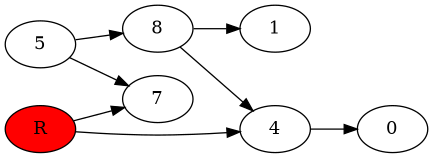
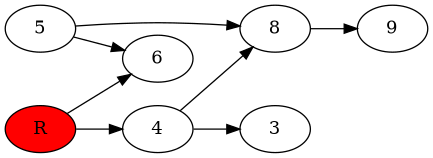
(275, 29) -> (393, 29)
(212, 75) -> (212, 83)
(158, 99) -> (158, 59)
(393, 129) -> (275, 129)
